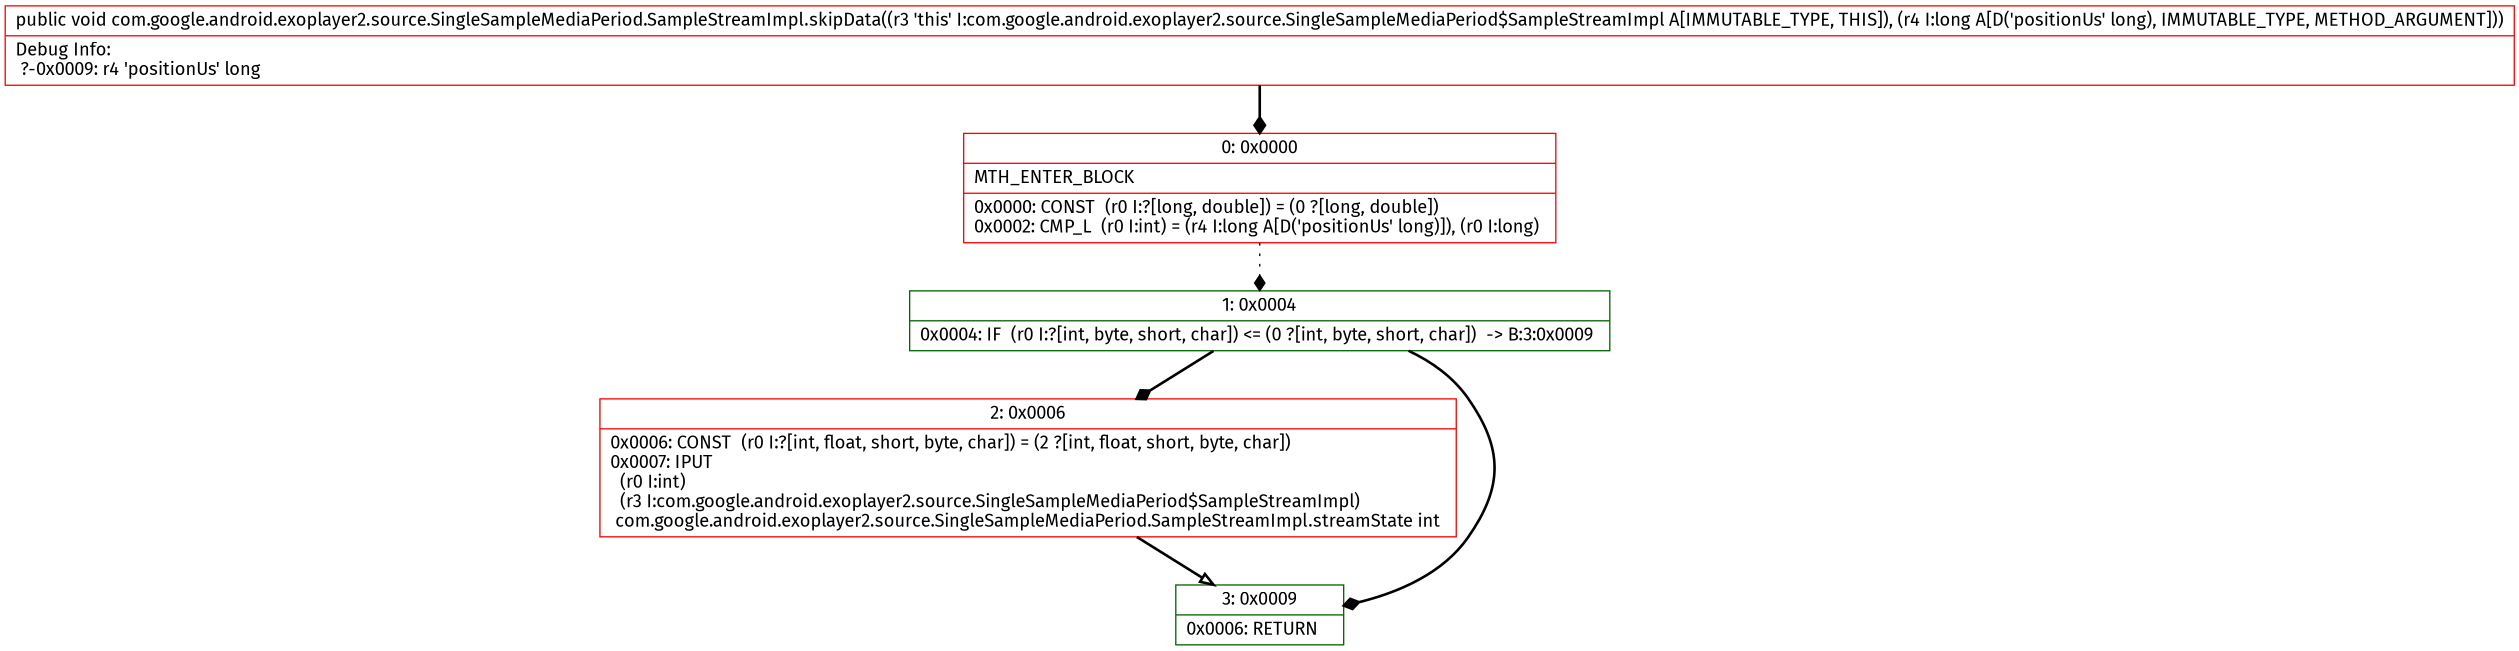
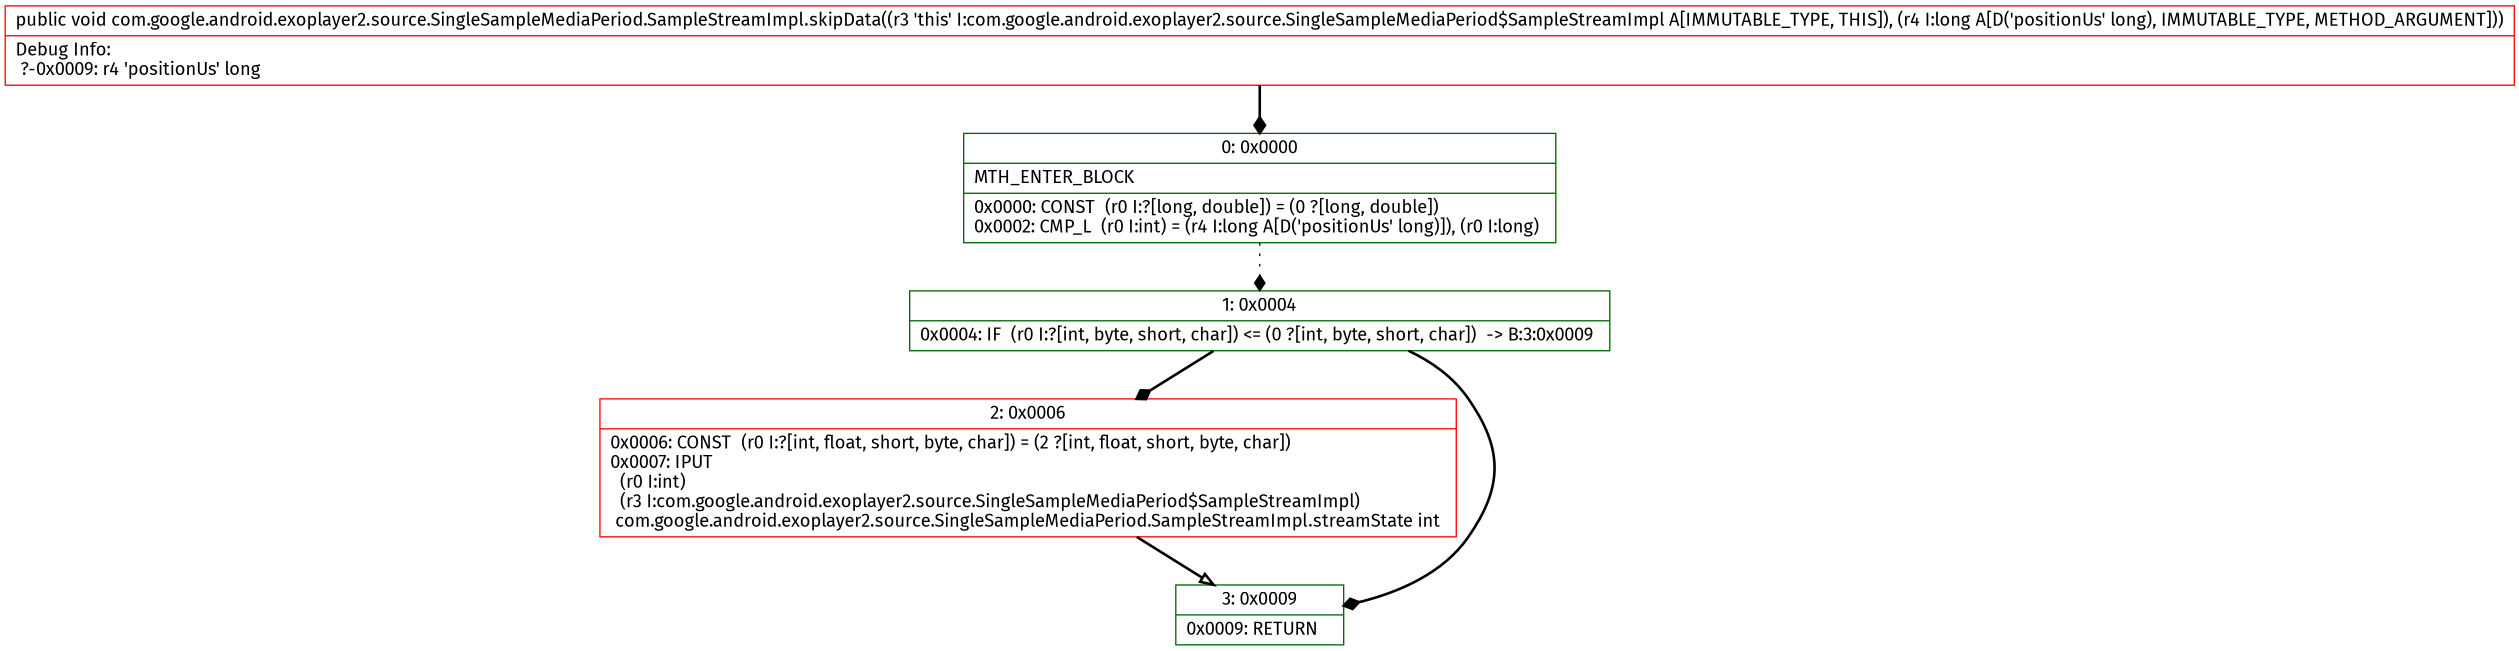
(1260, 188) -> (1260, 188)
(1260, 629) -> (1260, 629)
